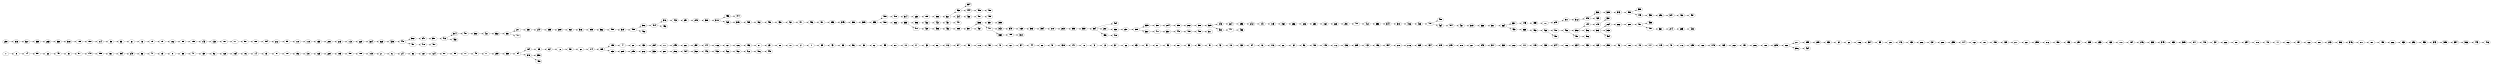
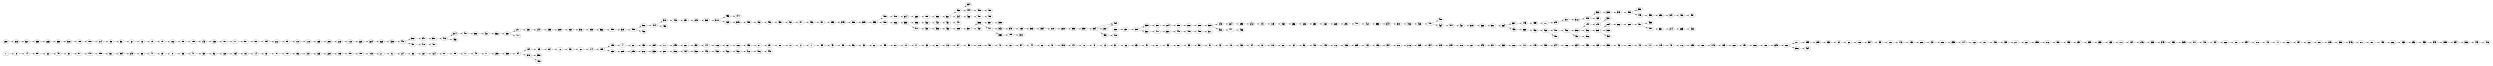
(1110, 29) -> (1110, 26)
